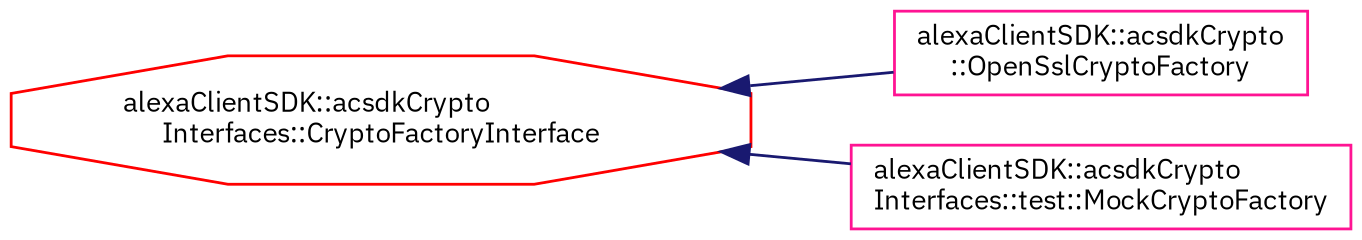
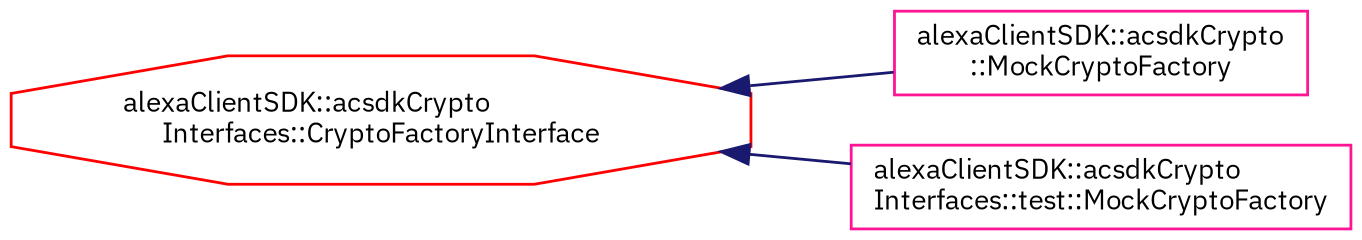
(1101, 53) -> (1101, 53)
